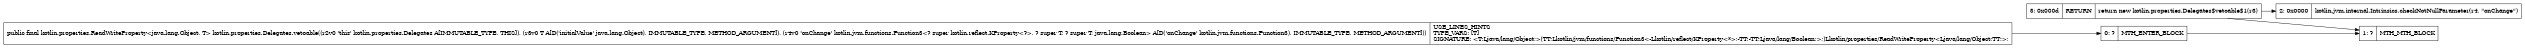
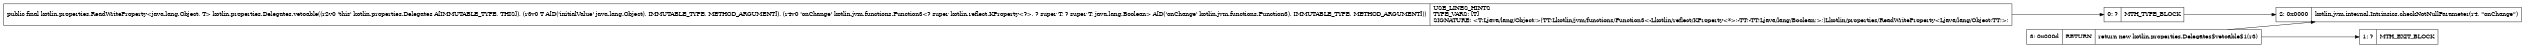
(2152, 33) -> (2152, 14)
(2271, 33) -> (2228, 15)
(2407, 33) -> (2407, 37)
